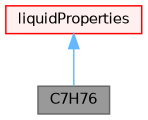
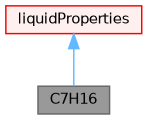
(74, 100) -> (74, 100)
